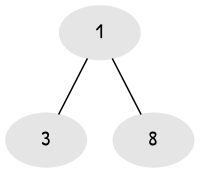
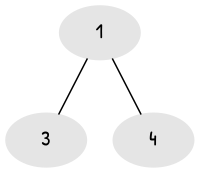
(153, 140) -> (153, 140)
